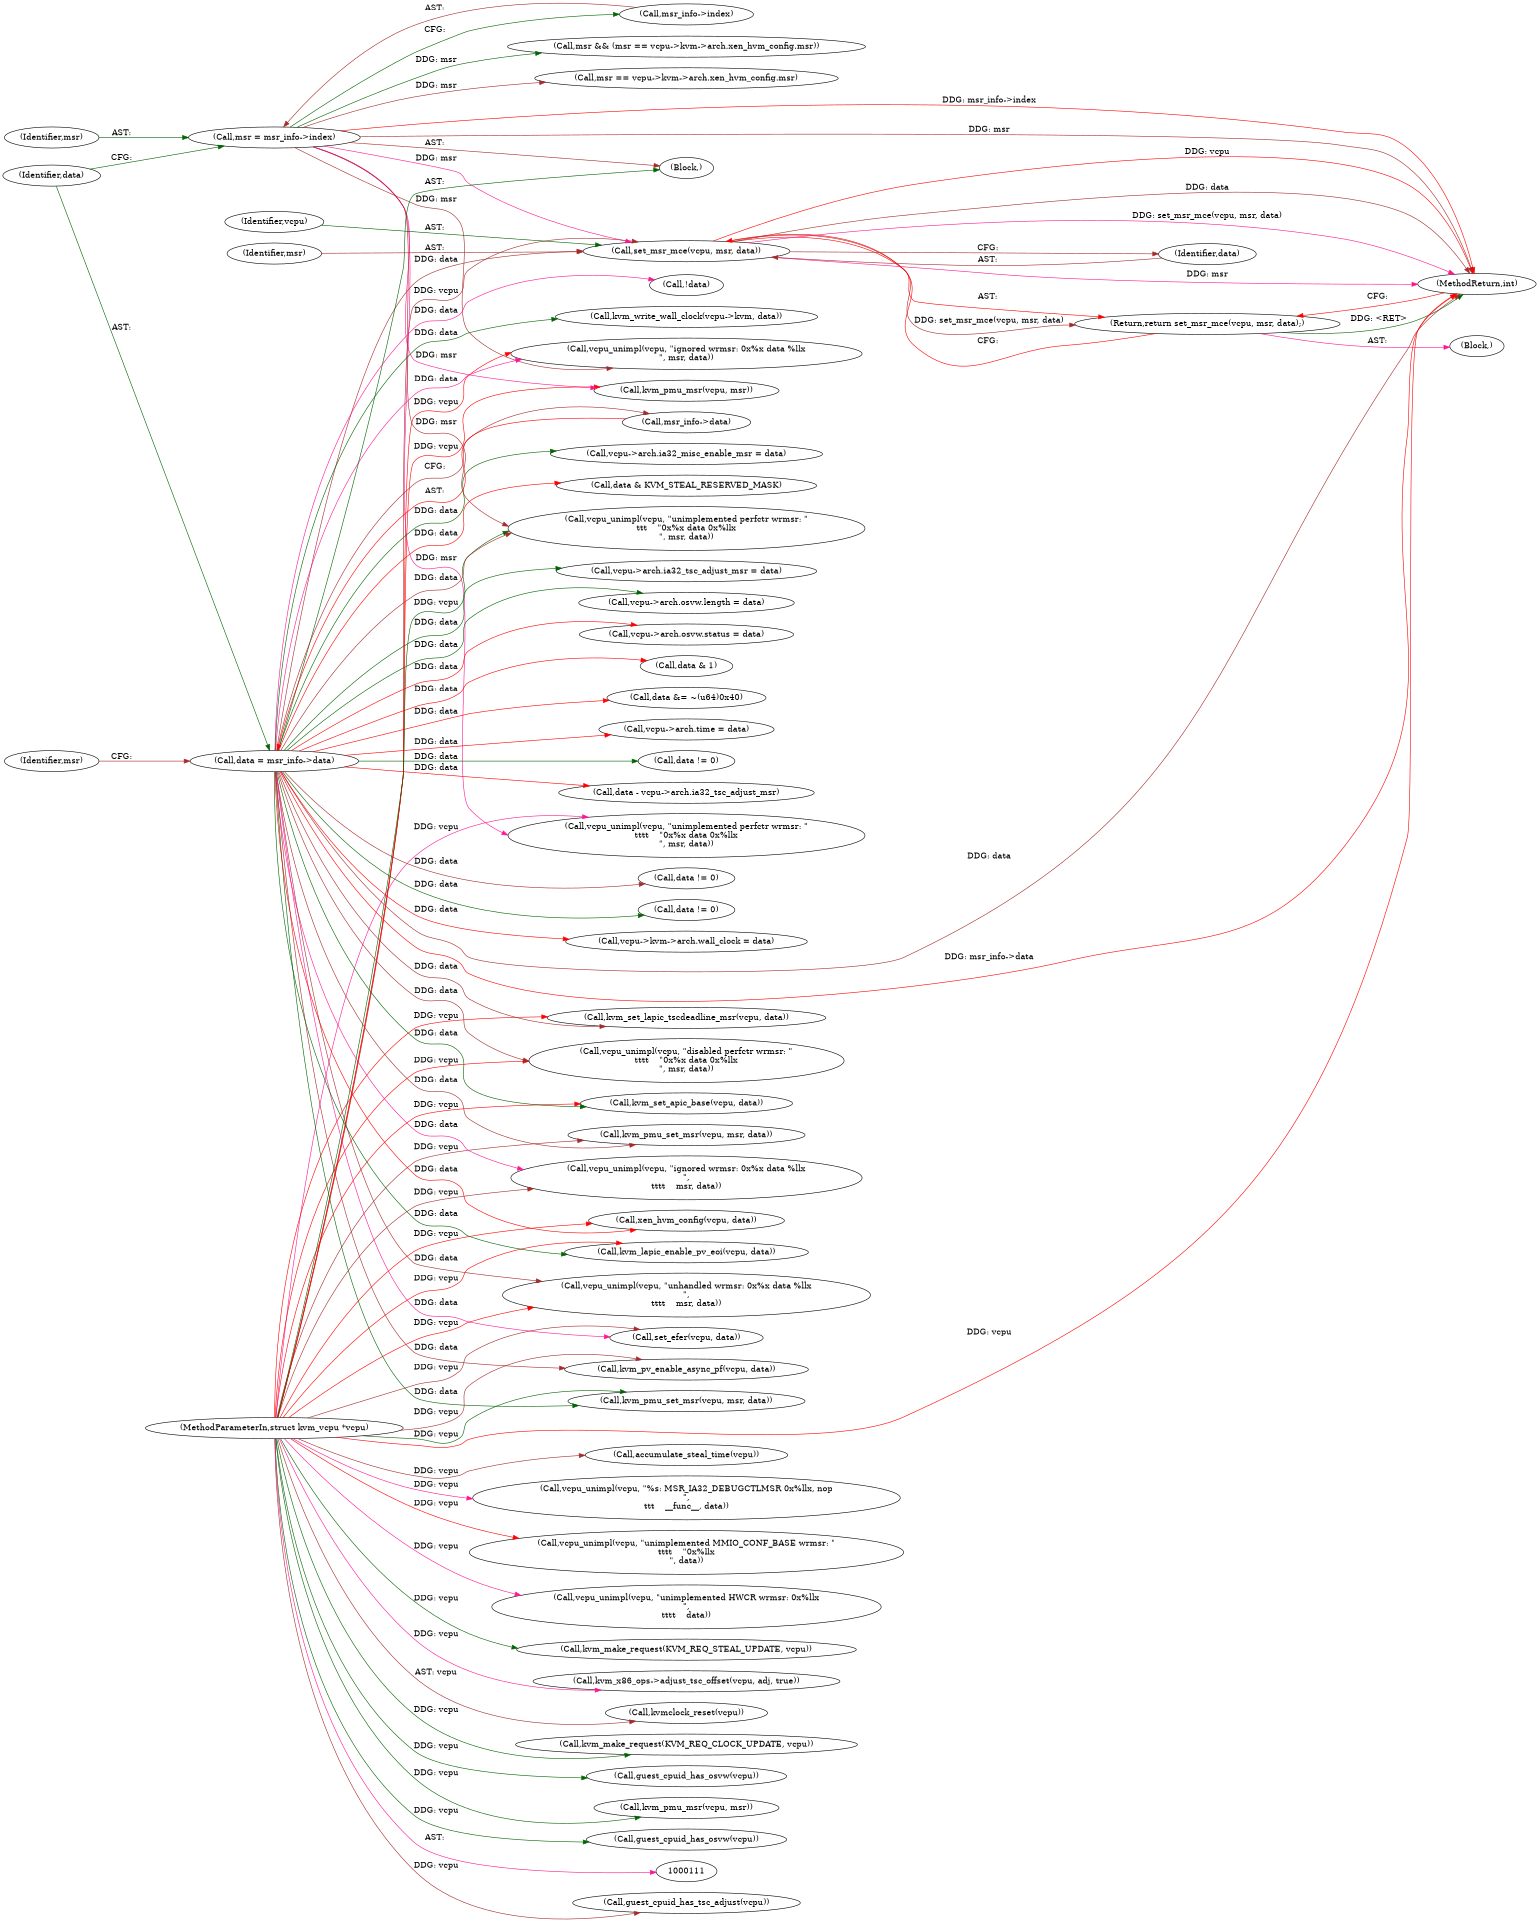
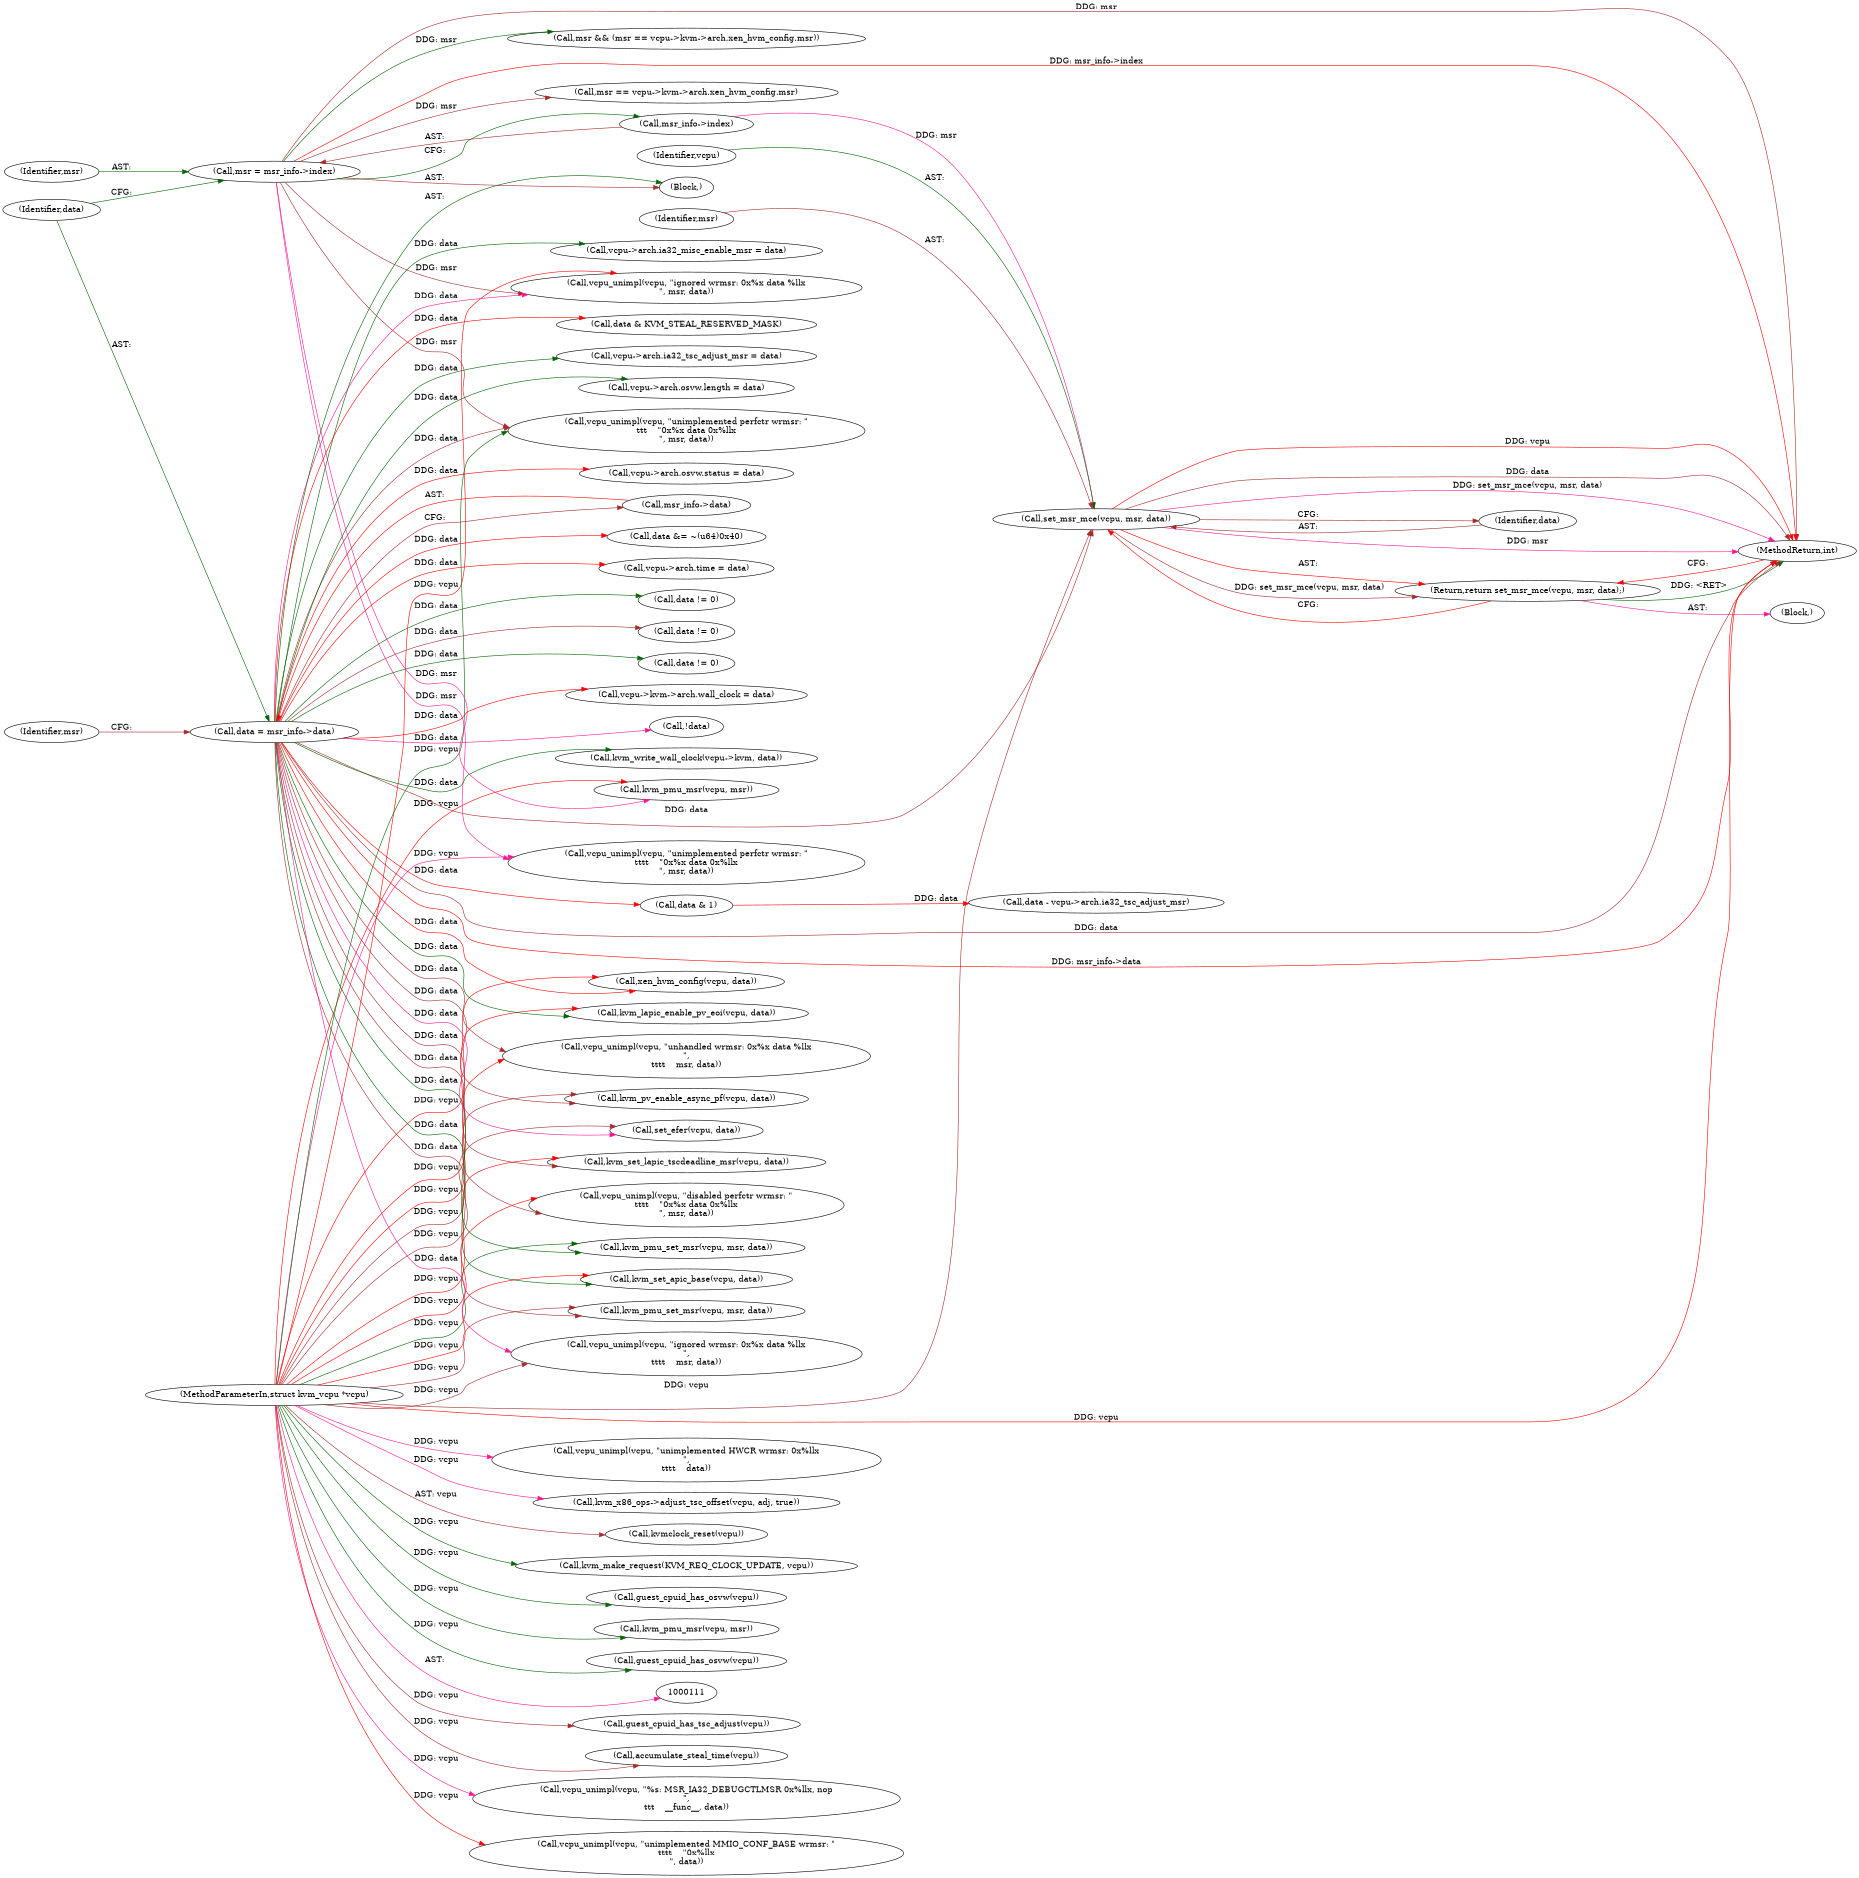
(483, 191) -> (994, 220)
(458, 776) -> (848, 904)
(687, 1650) -> none
